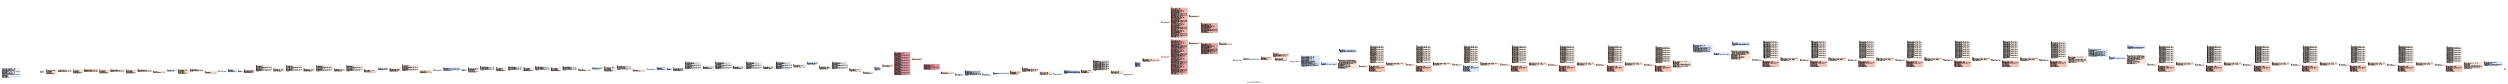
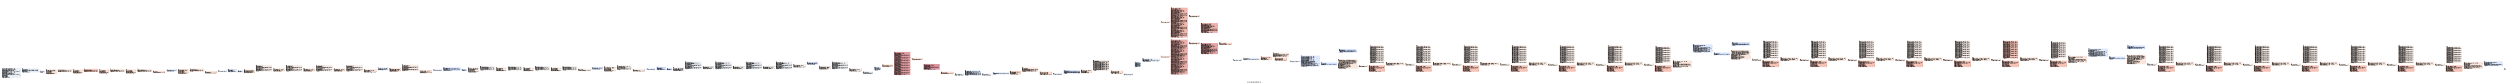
(2010, 50) -> (2010, 50)
(1151, 60) -> (1151, 60)
(1471, 69) -> (1471, 69)
none -> (30, 70)
